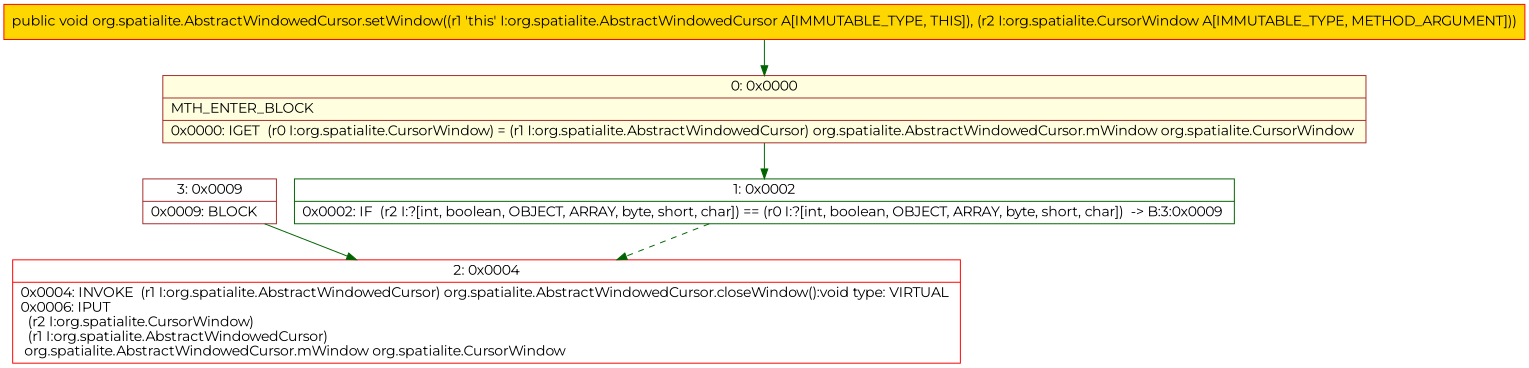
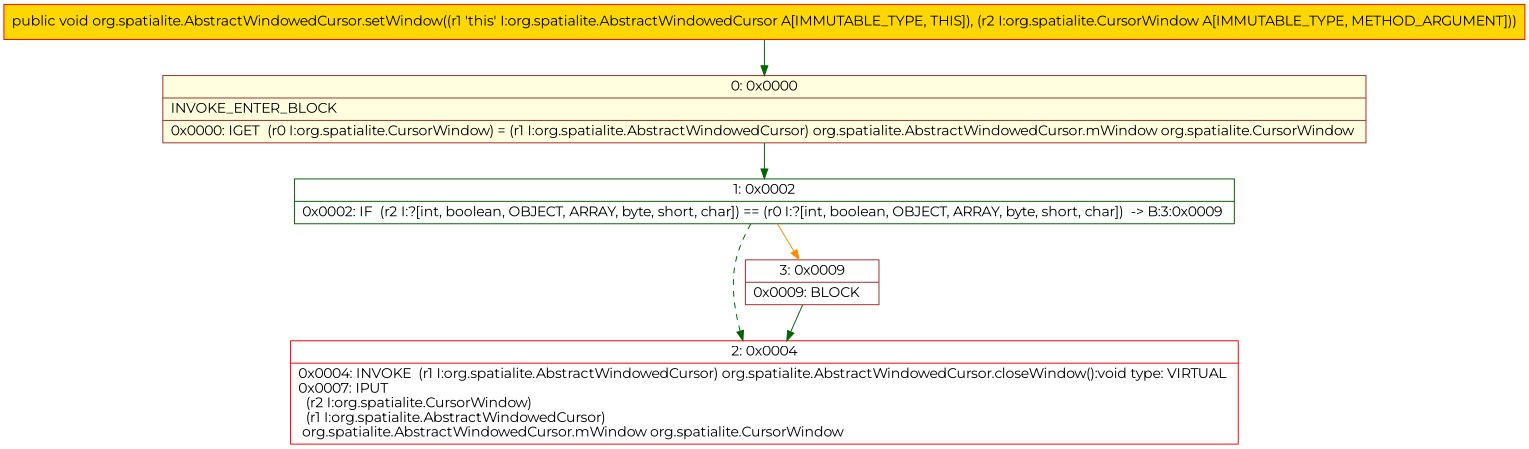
(242, 109) -> (254, 109)
none -> (786, 238)
(69, 308) -> (347, 389)
